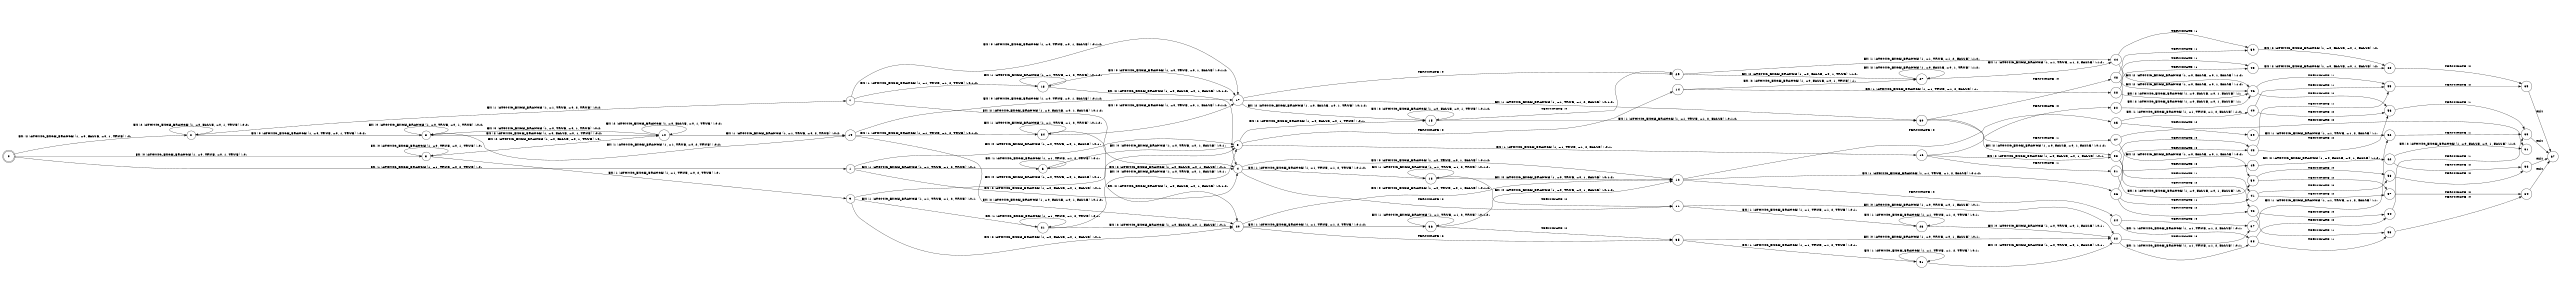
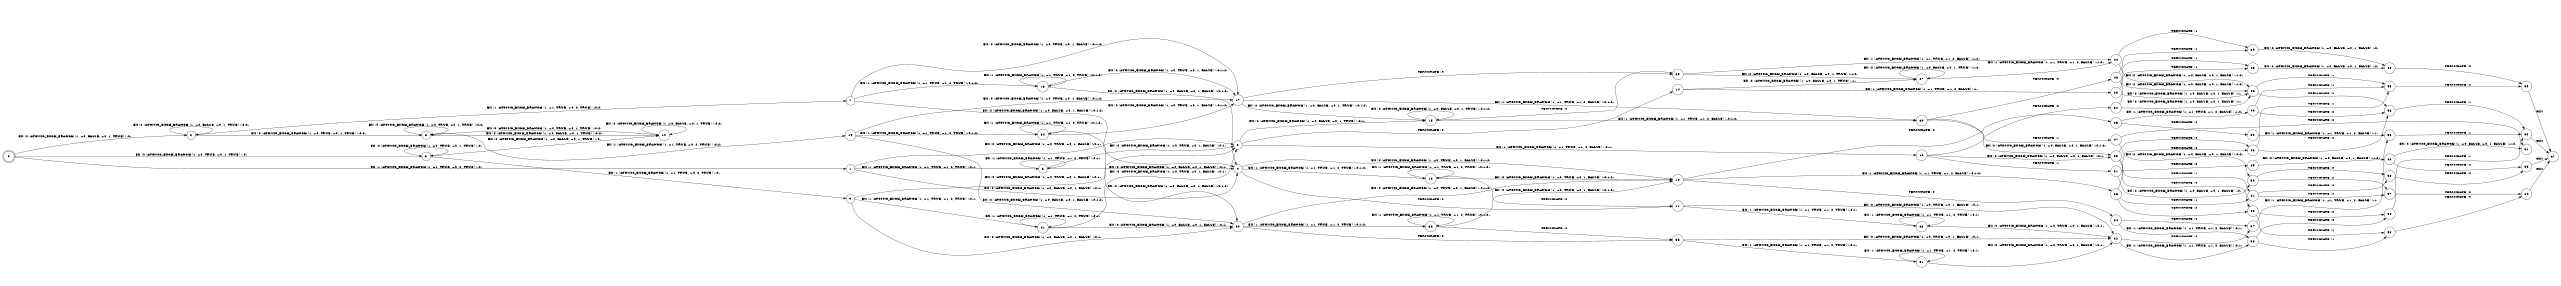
(756, 135) -> none
